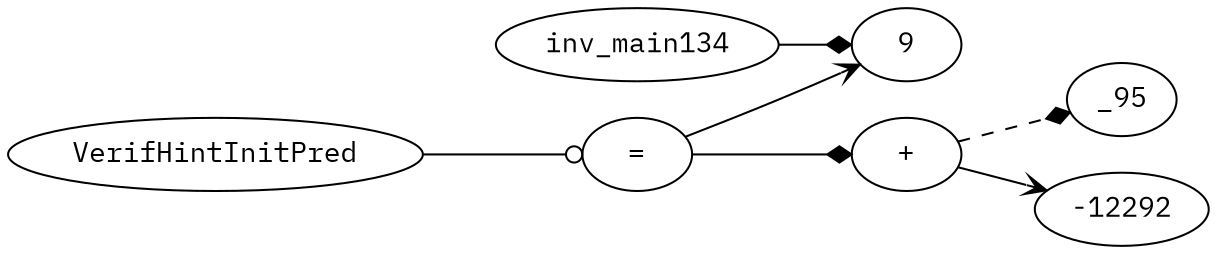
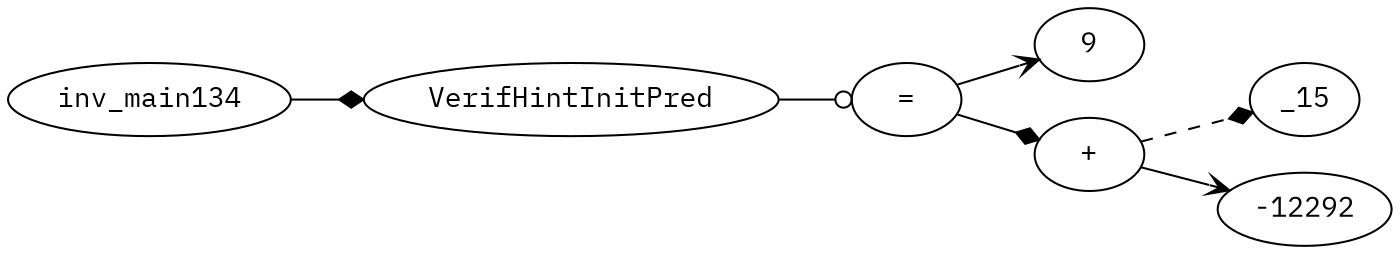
(803, 45) -> (315, 100)
(1122, 100) -> (1305, 100)
